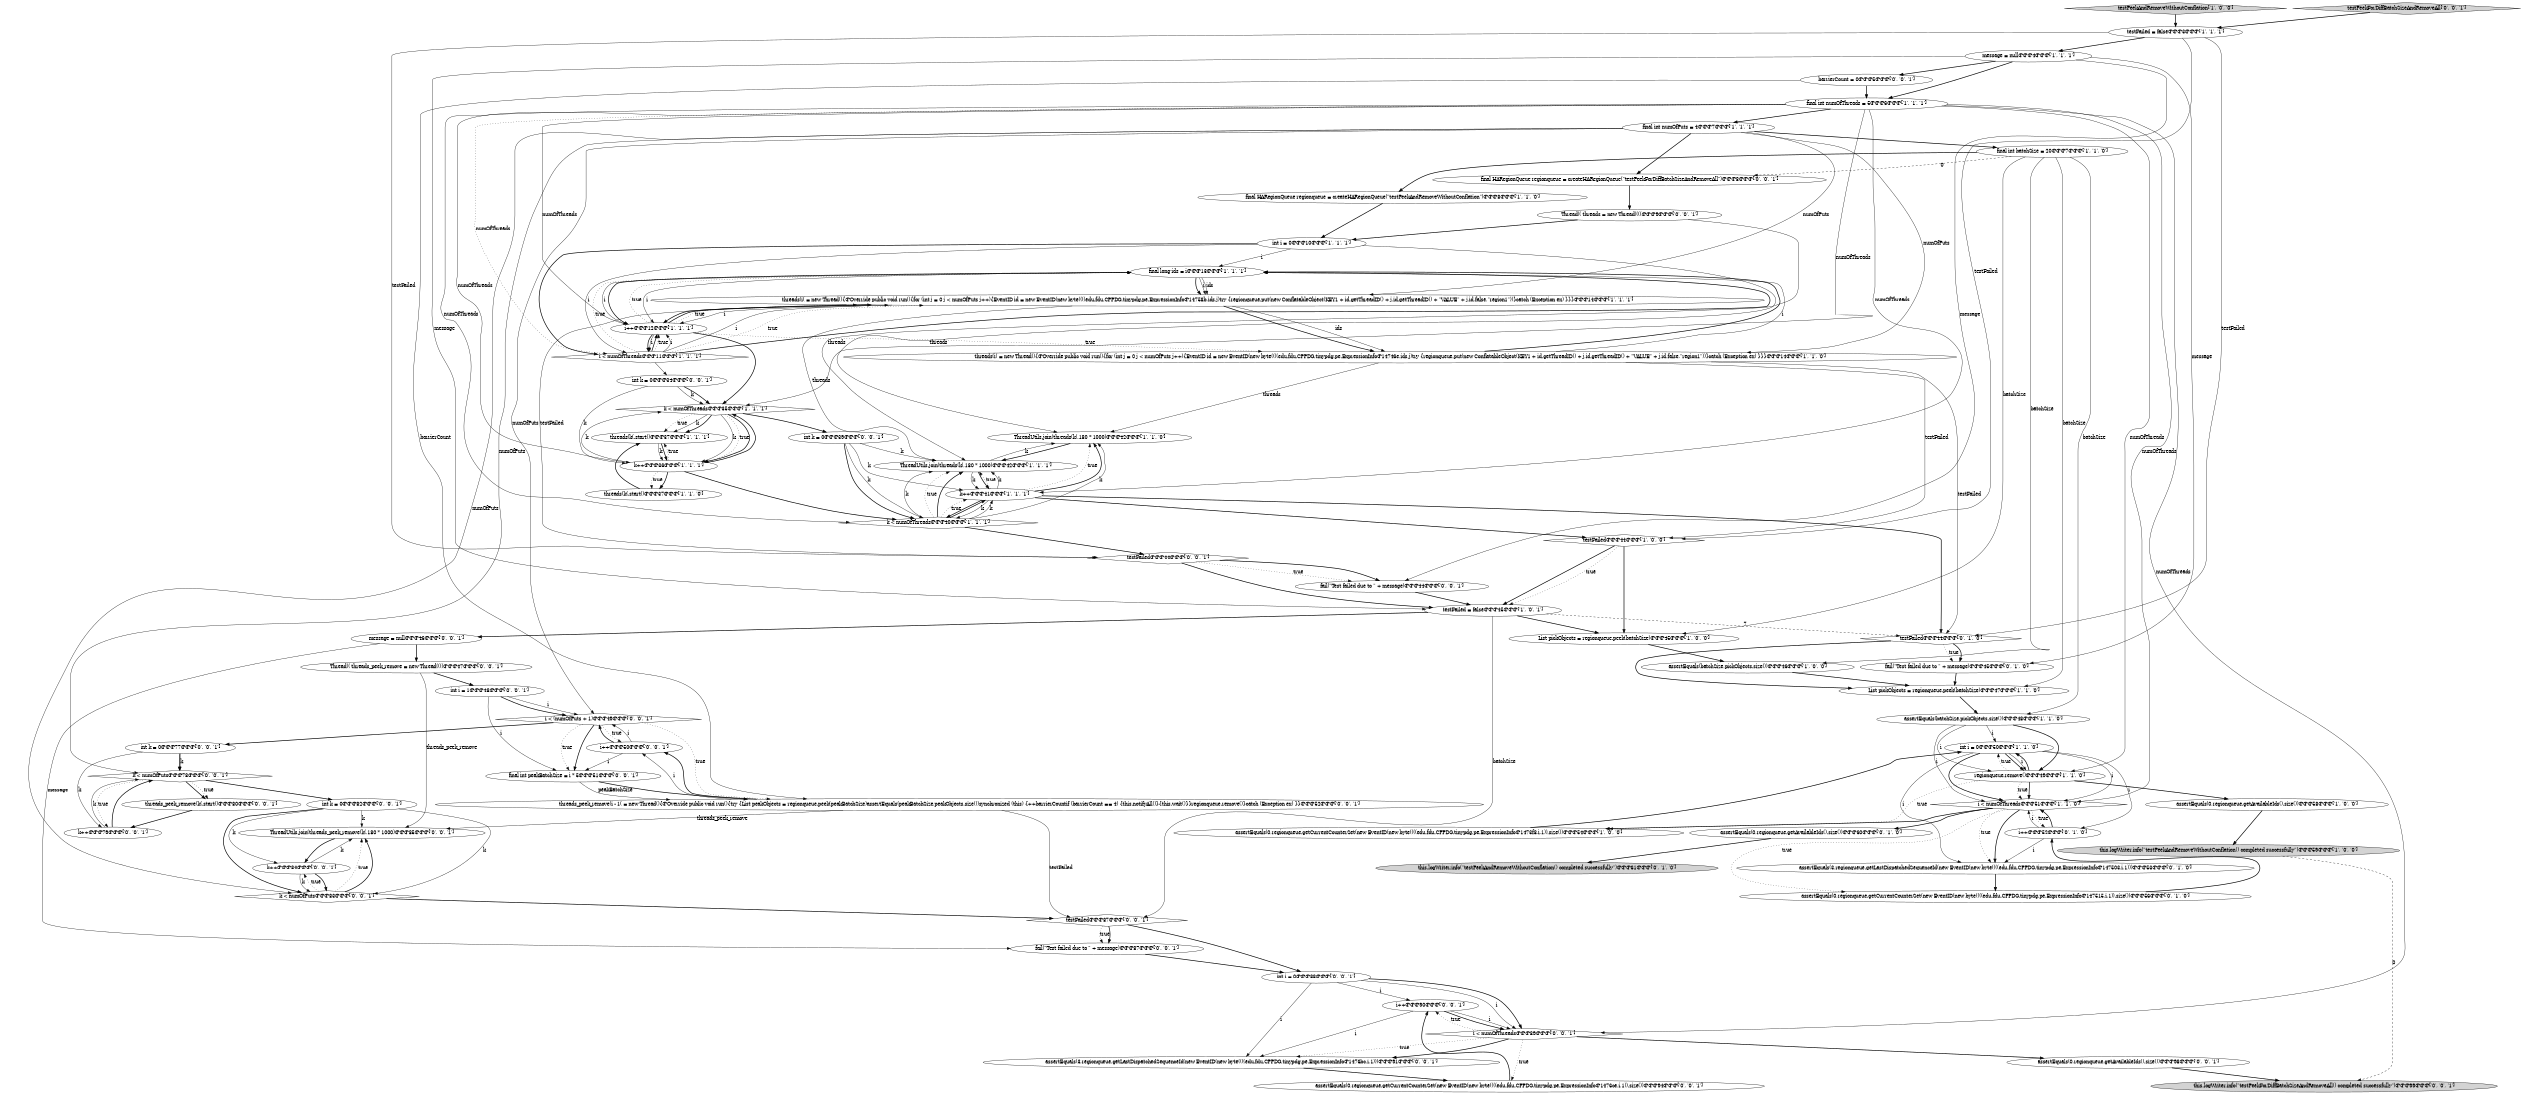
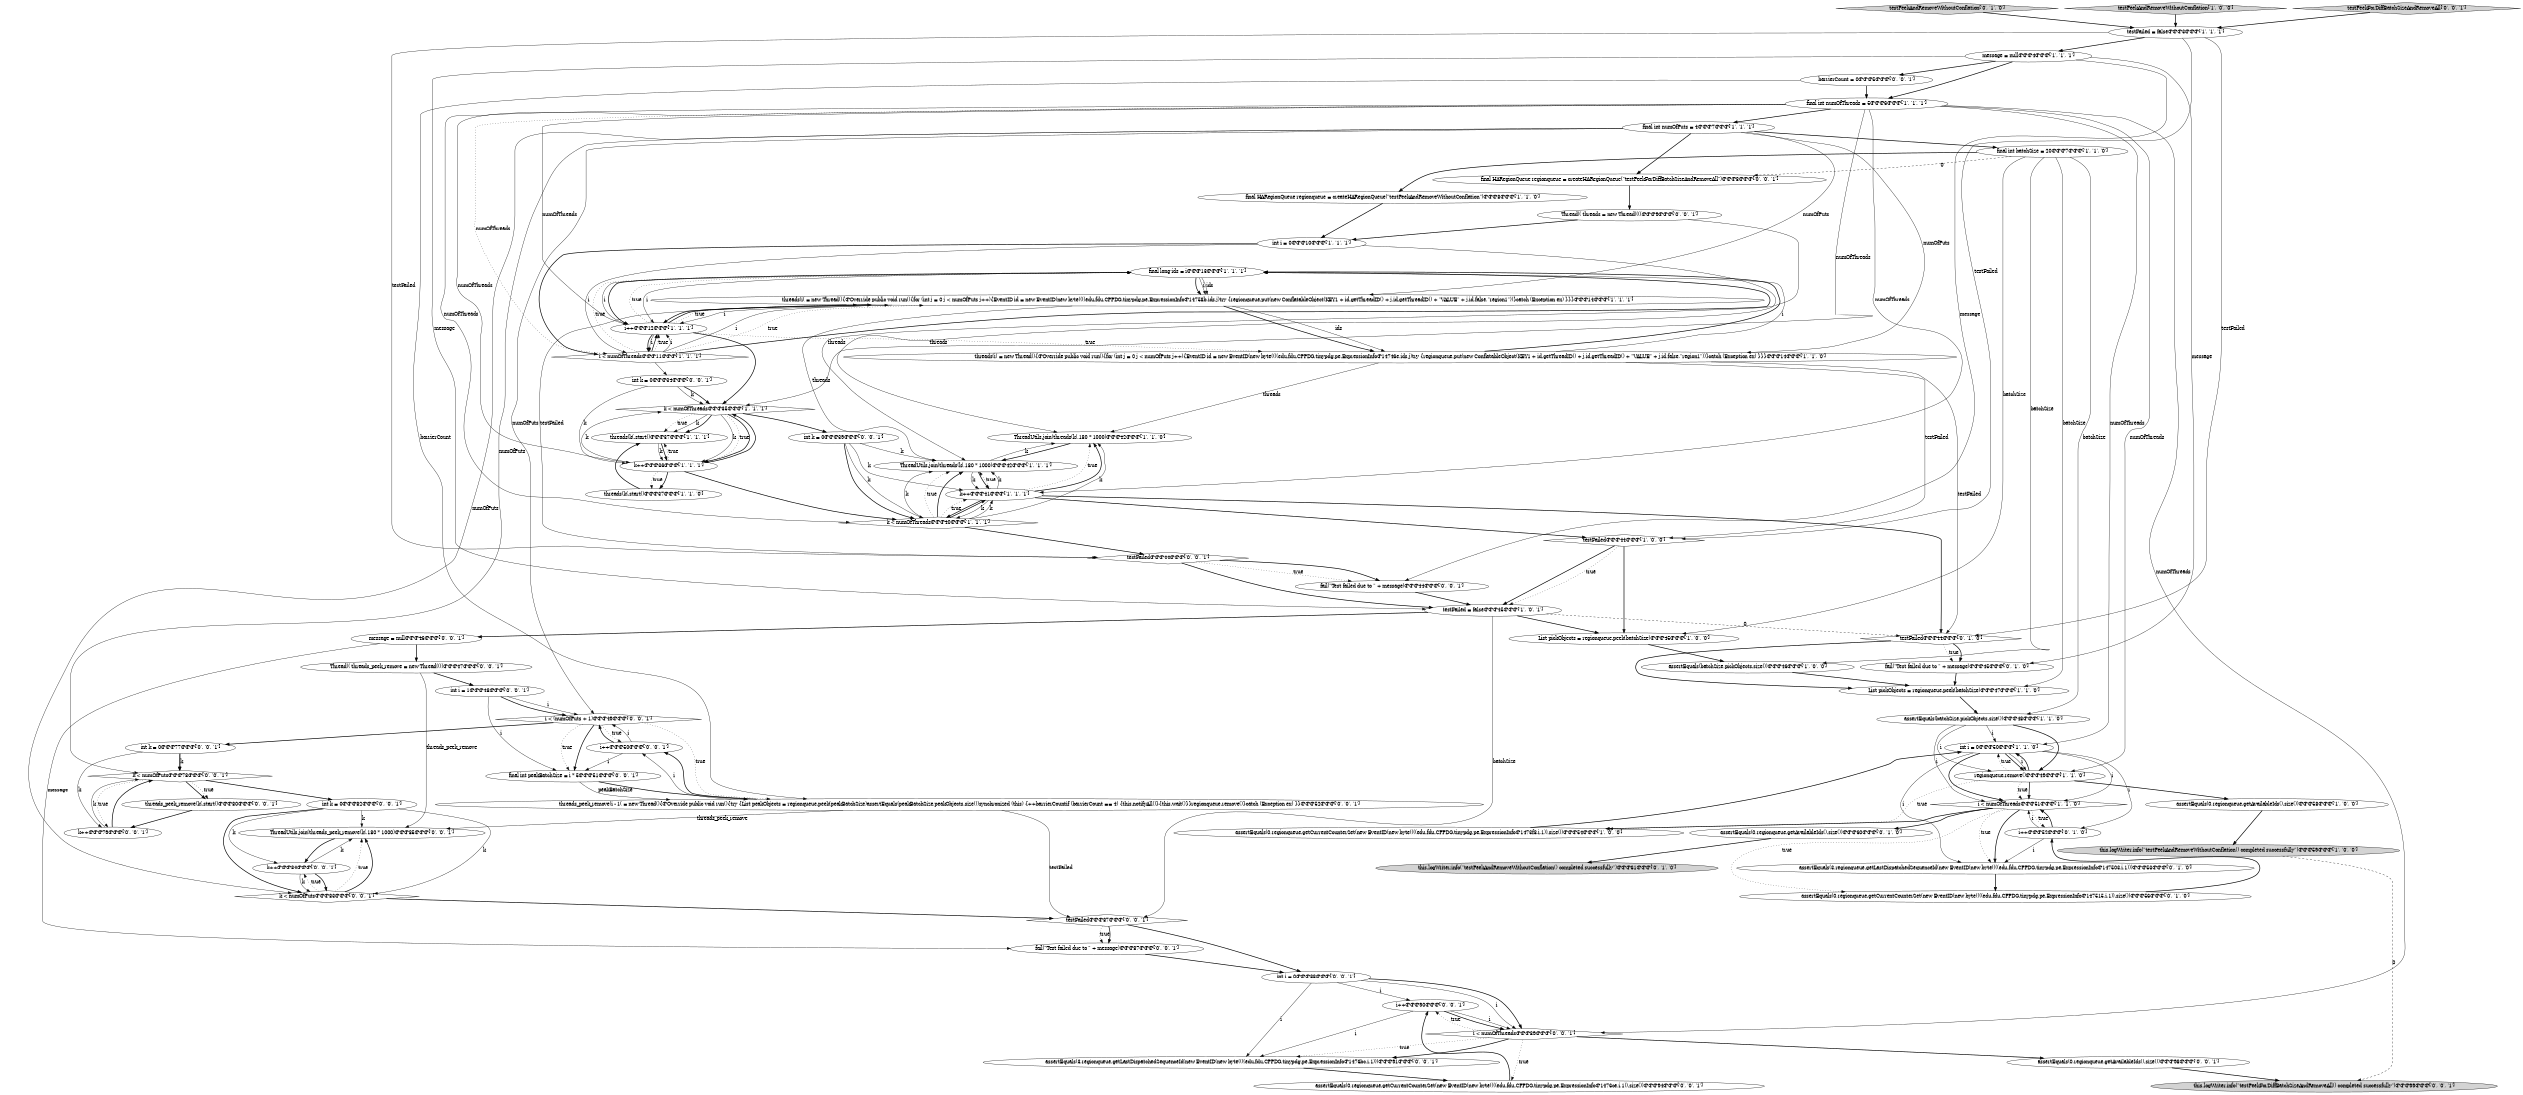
none -> (1947, 8)
(1256, 257) -> none
(2171, 402) -> (2112, 367)
(1745, 625) -> (1745, 625)
